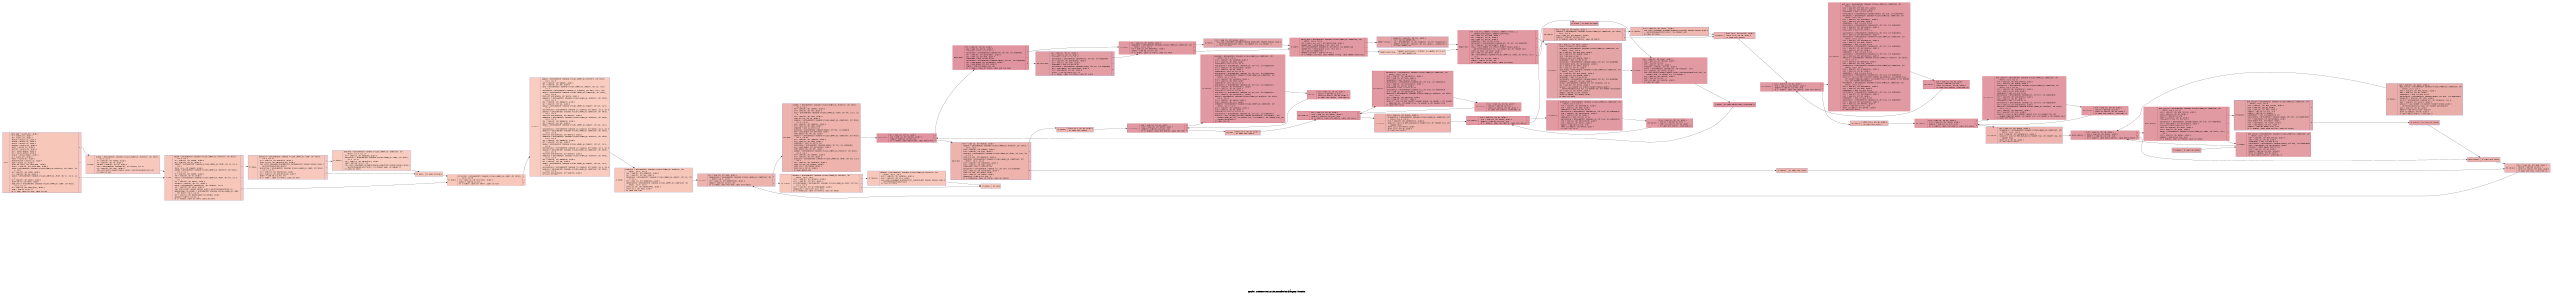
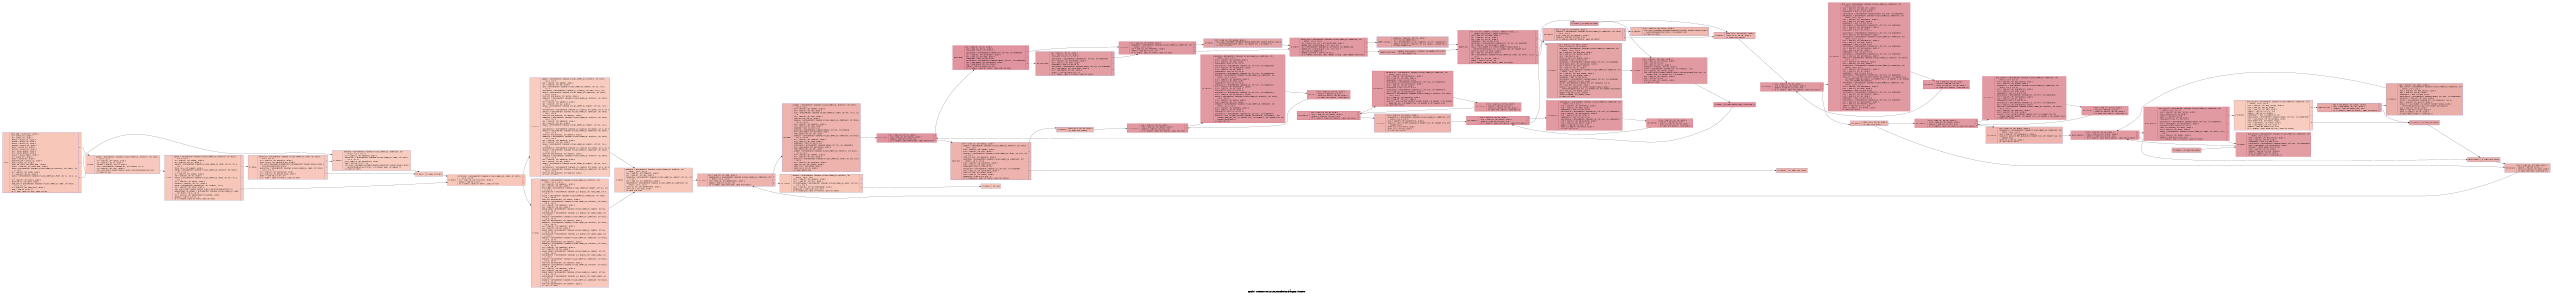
(1711, 34) -> (1663, 21)
(1413, 52) -> (1413, 52)
(1575, 81) -> (1575, 81)
none -> (2349, 108)
(2273, 115) -> (2273, 115)
(1243, 133) -> none
(2155, 170) -> (2186, 166)
(122, 178) -> (192, 146)
(907, 178) -> none
none -> (570, 233)
